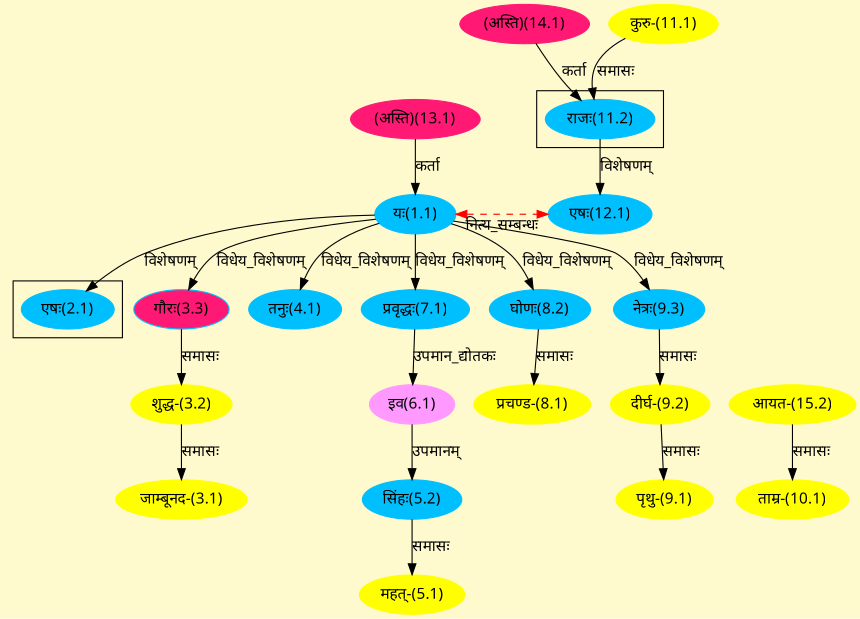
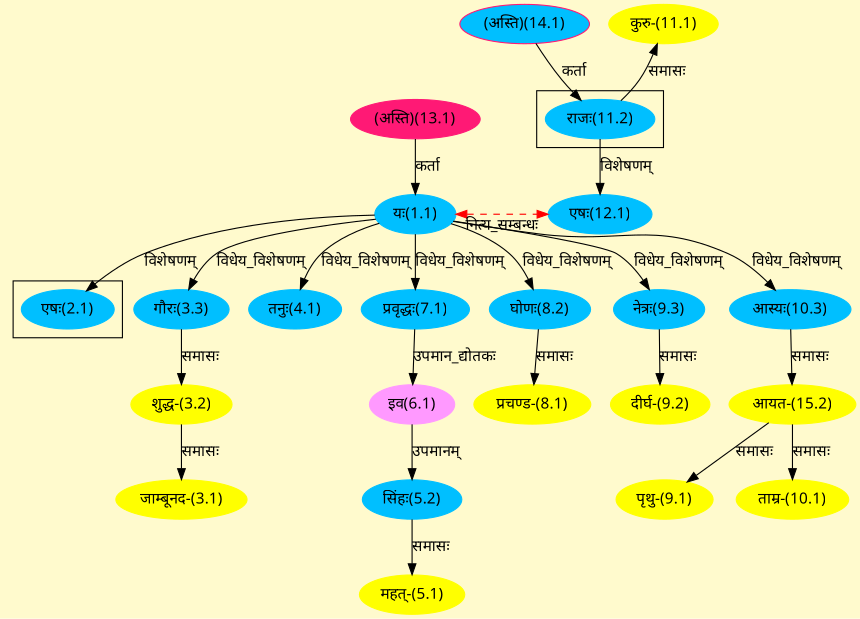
(525, 24) -> (525, 24)
(601, 58) -> (640, 79)
(181, 309) -> (181, 309)
none -> (790, 309)
(662, 446) -> (733, 449)
